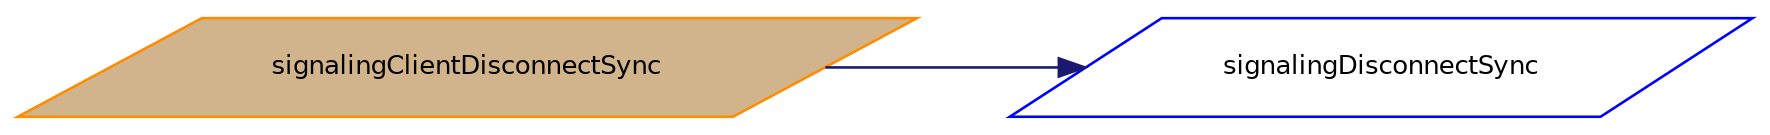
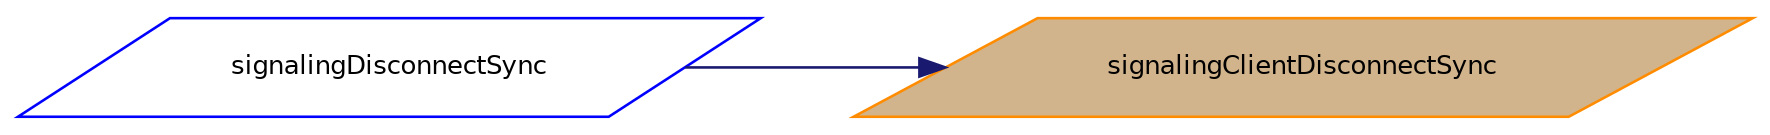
(942, 67) -> (802, 67)
